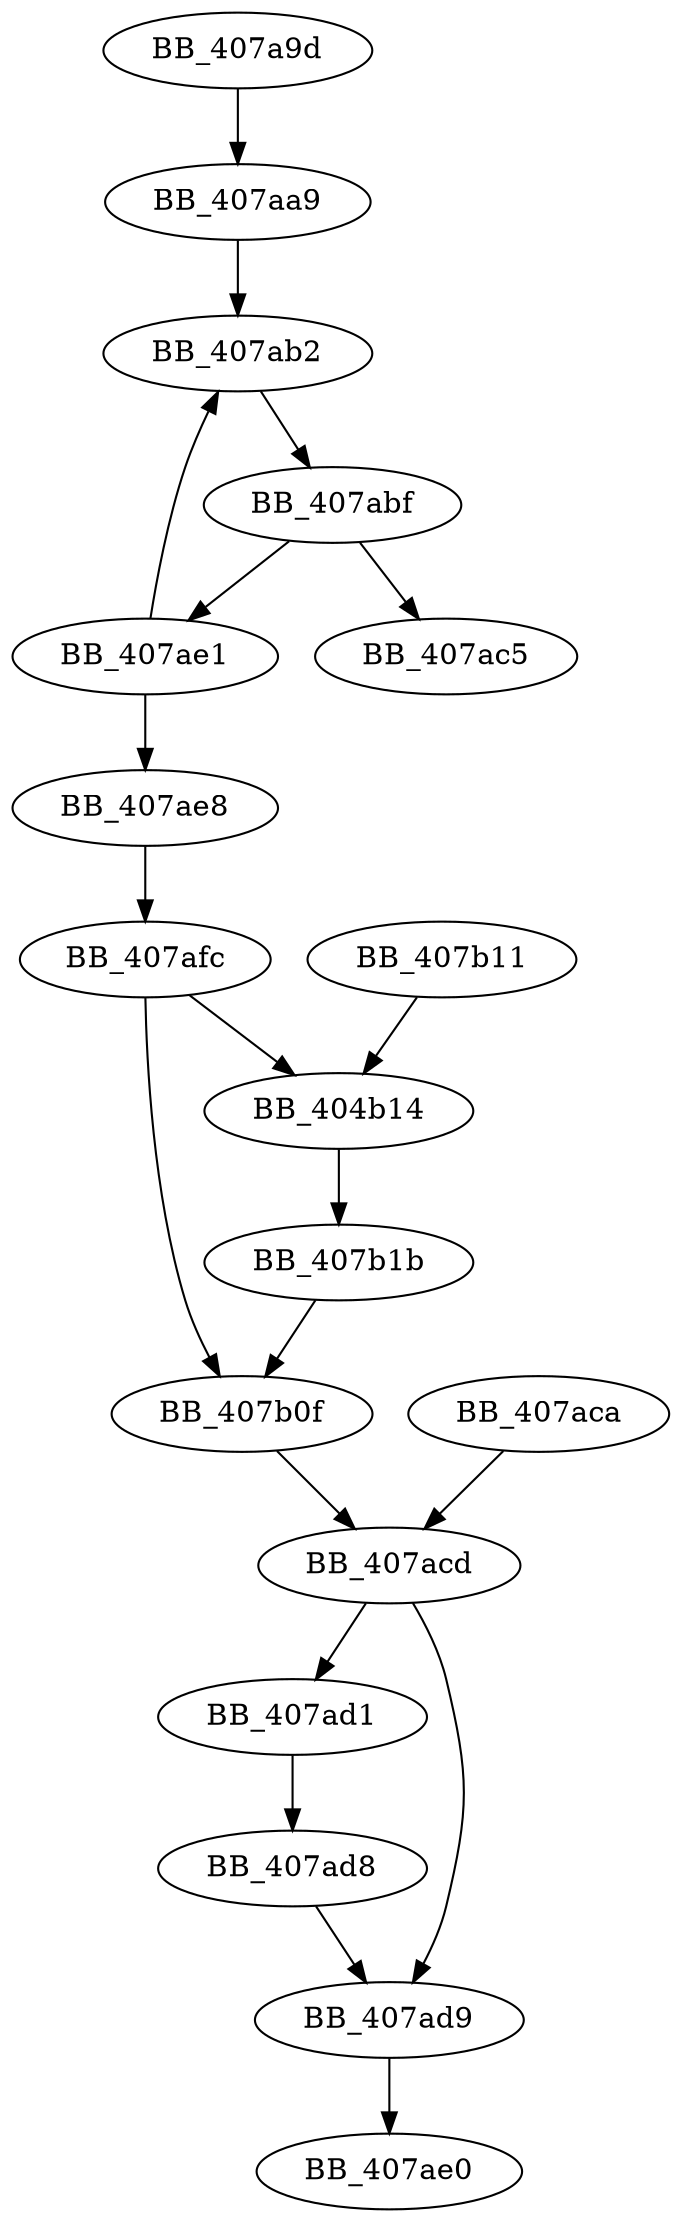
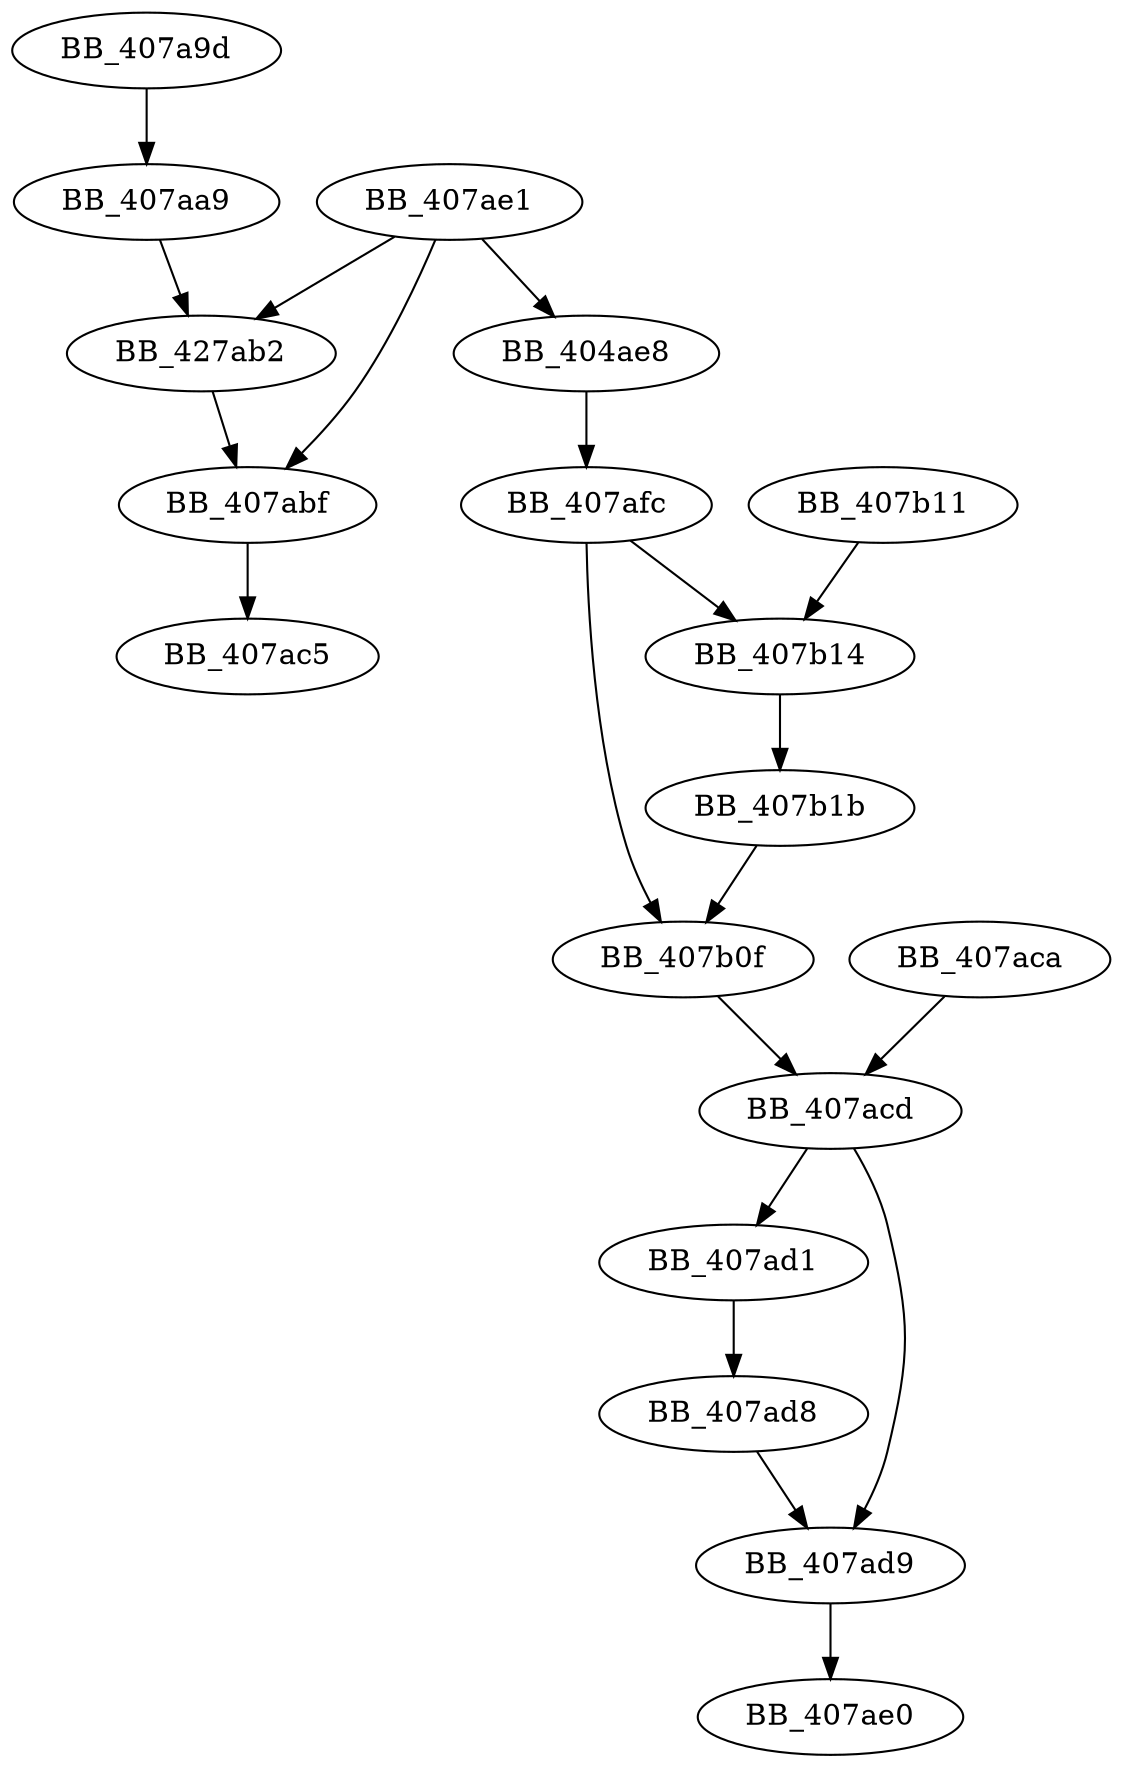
(238, 354) -> (201, 354)
(247, 574) -> (379, 353)
(145, 808) -> (586, 354)
(339, 1111) -> (780, 656)
